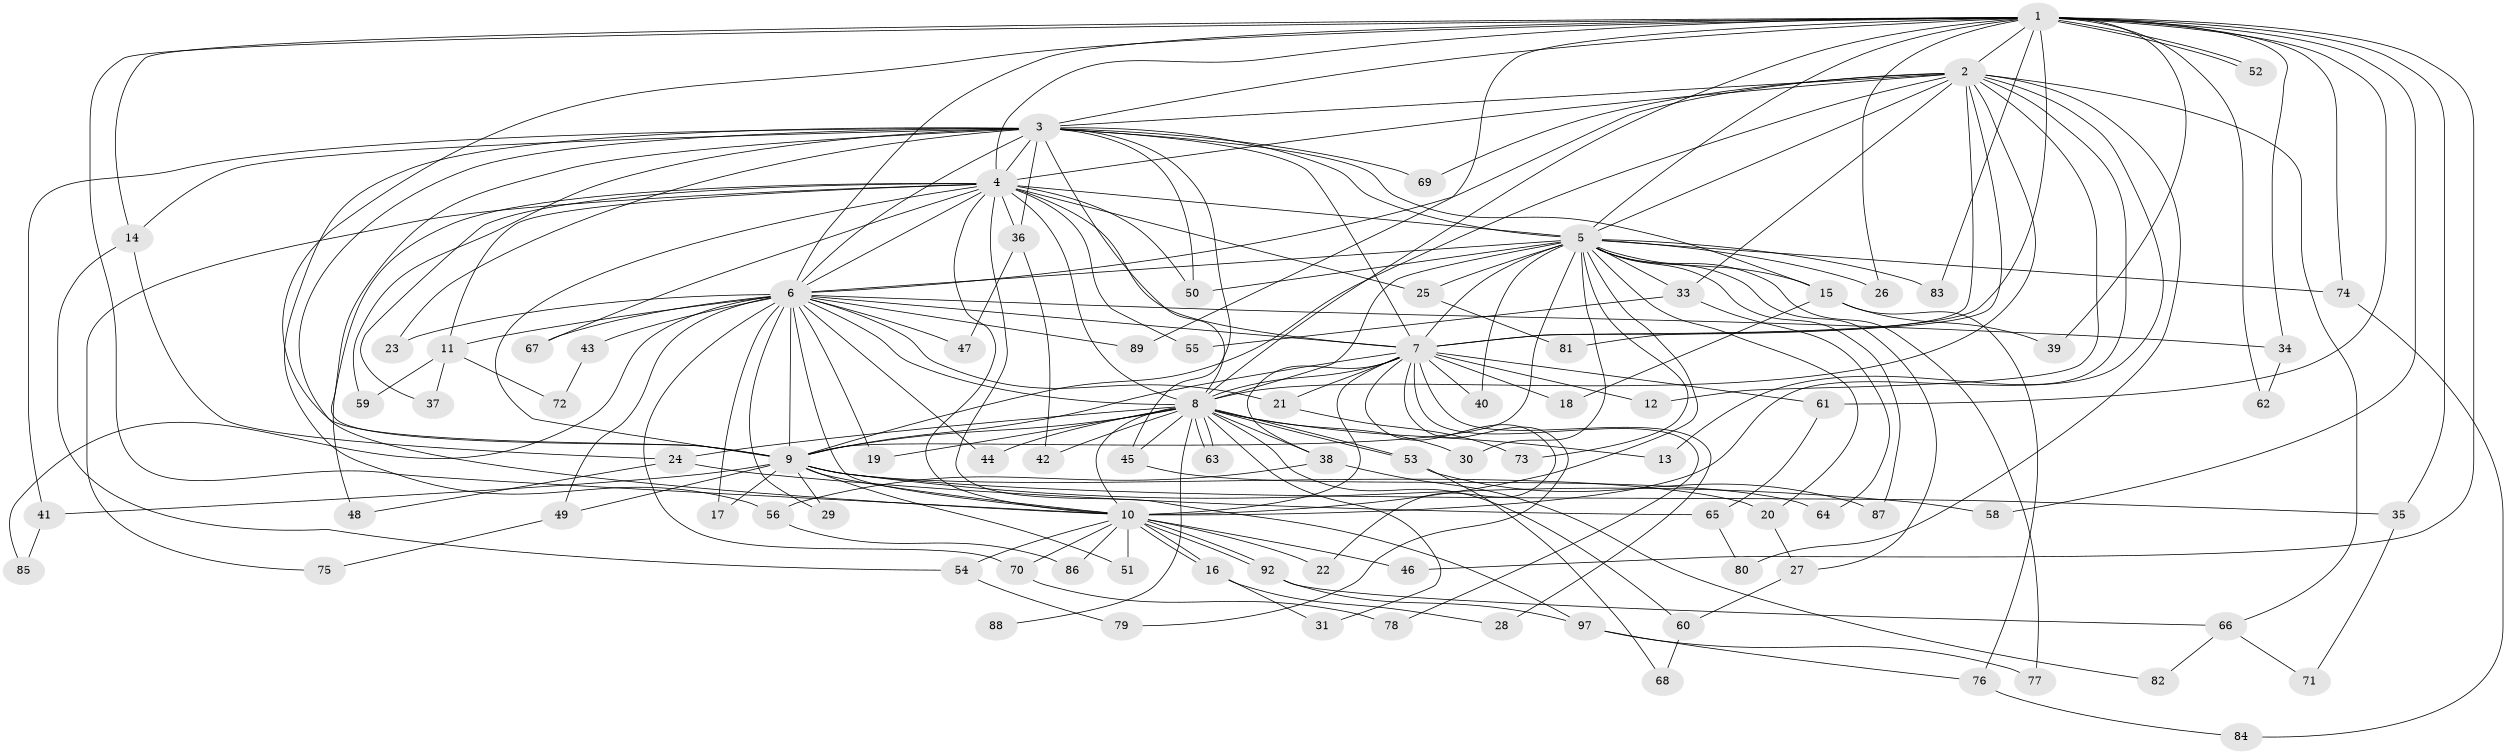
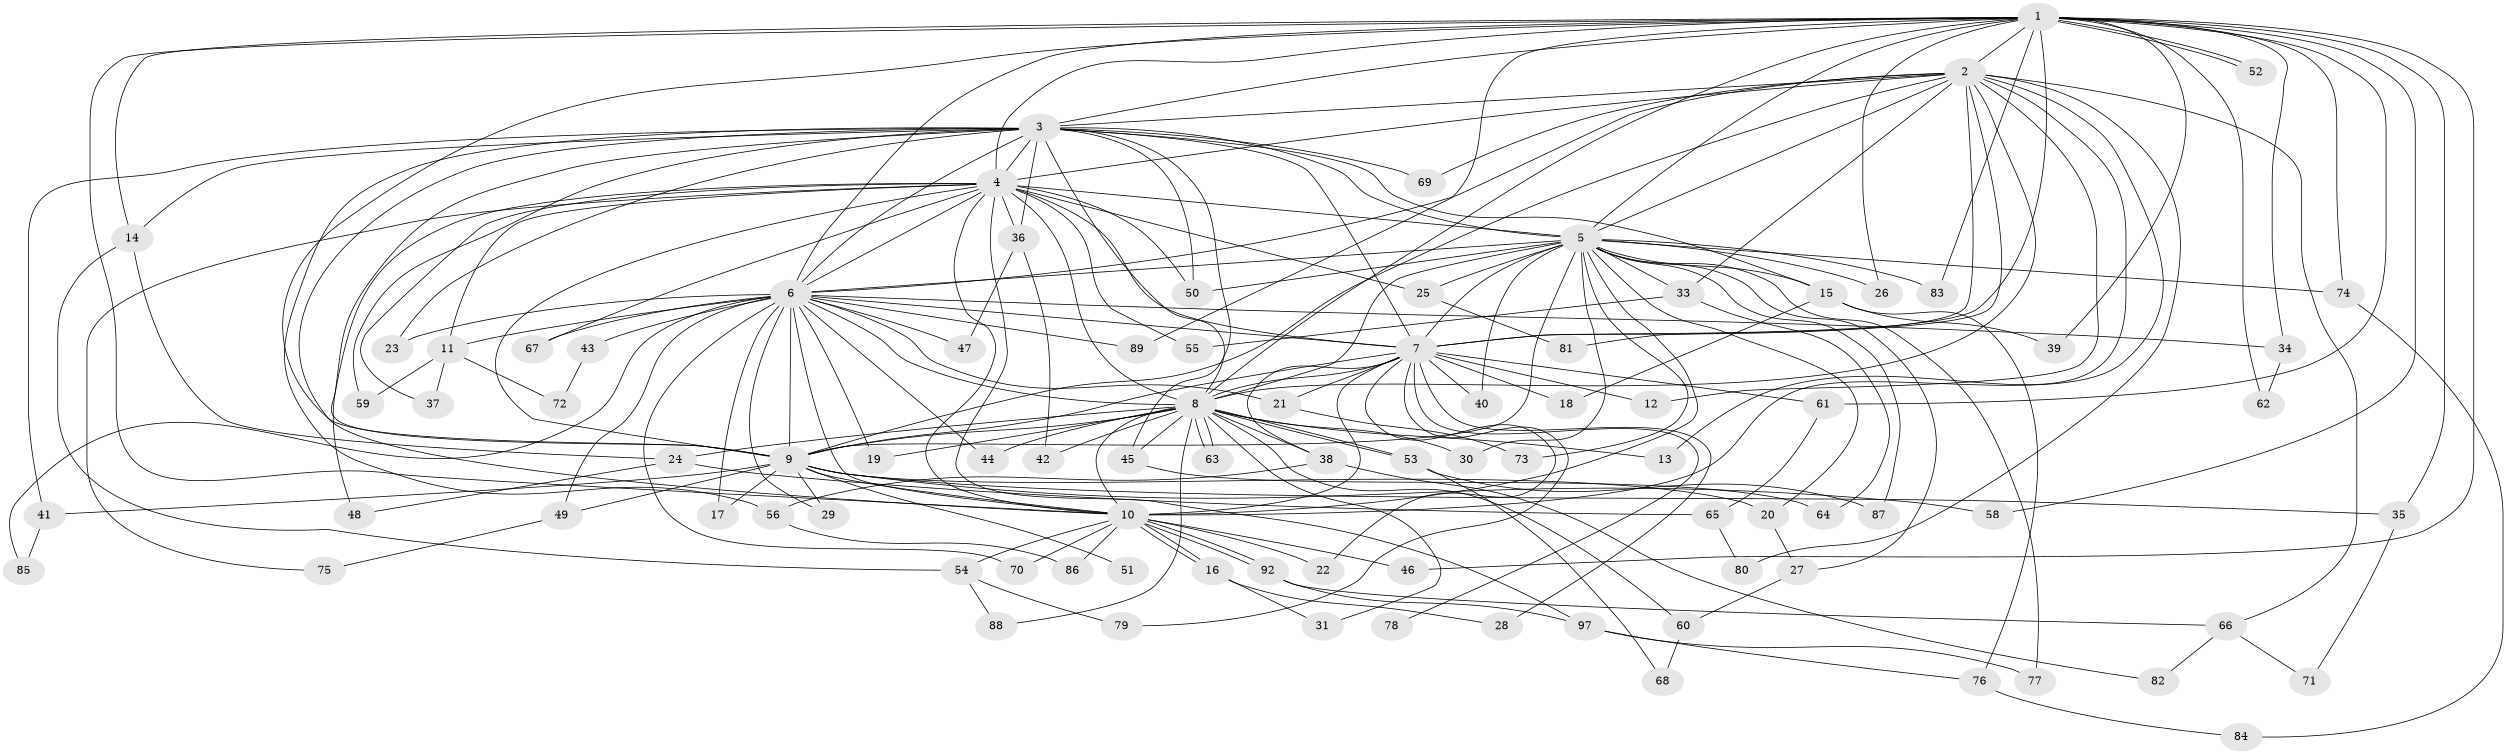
(1128, 543) -> none
none -> (979, 599)
(1203, 602) -> none
